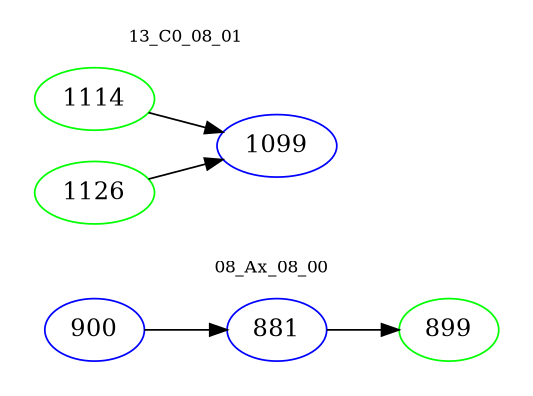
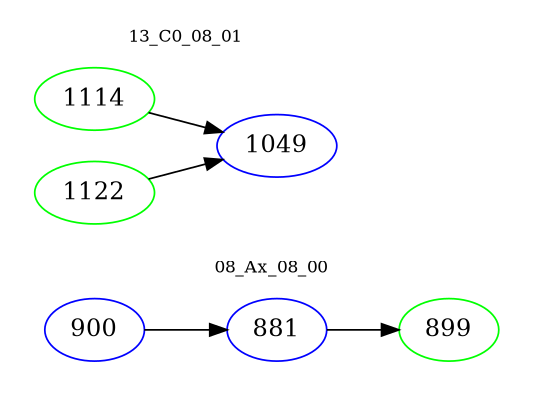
(277, 146) -> (277, 146)
(95, 193) -> (95, 193)
